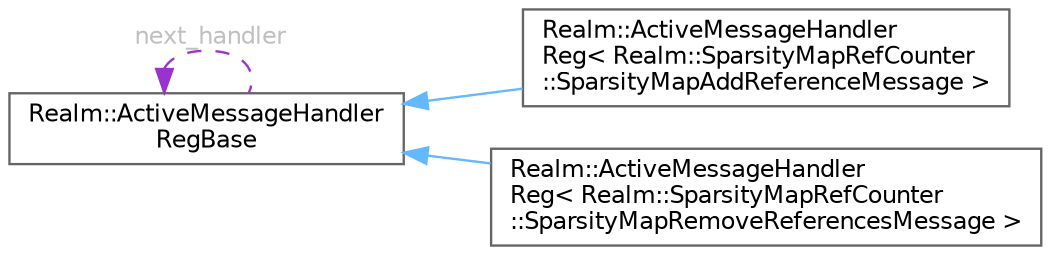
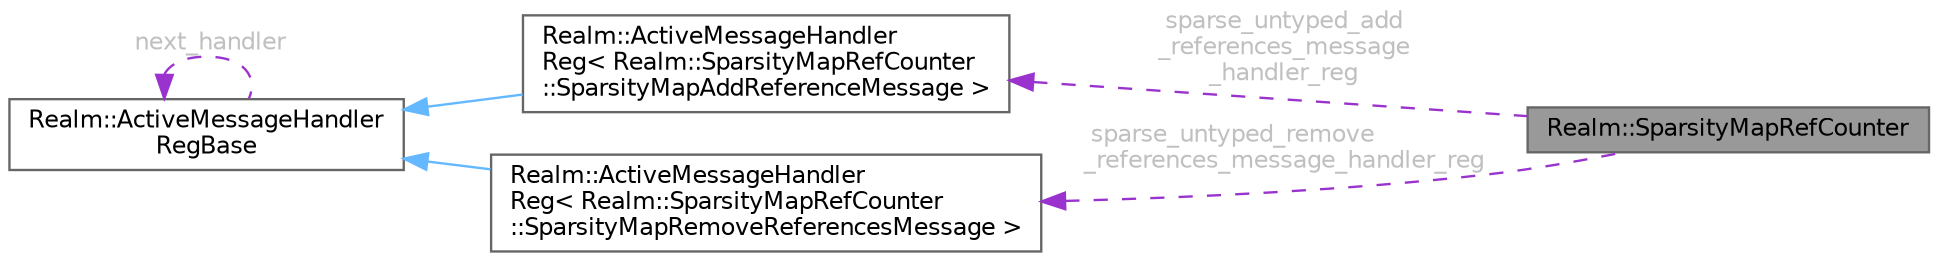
none -> (1728, 130)
